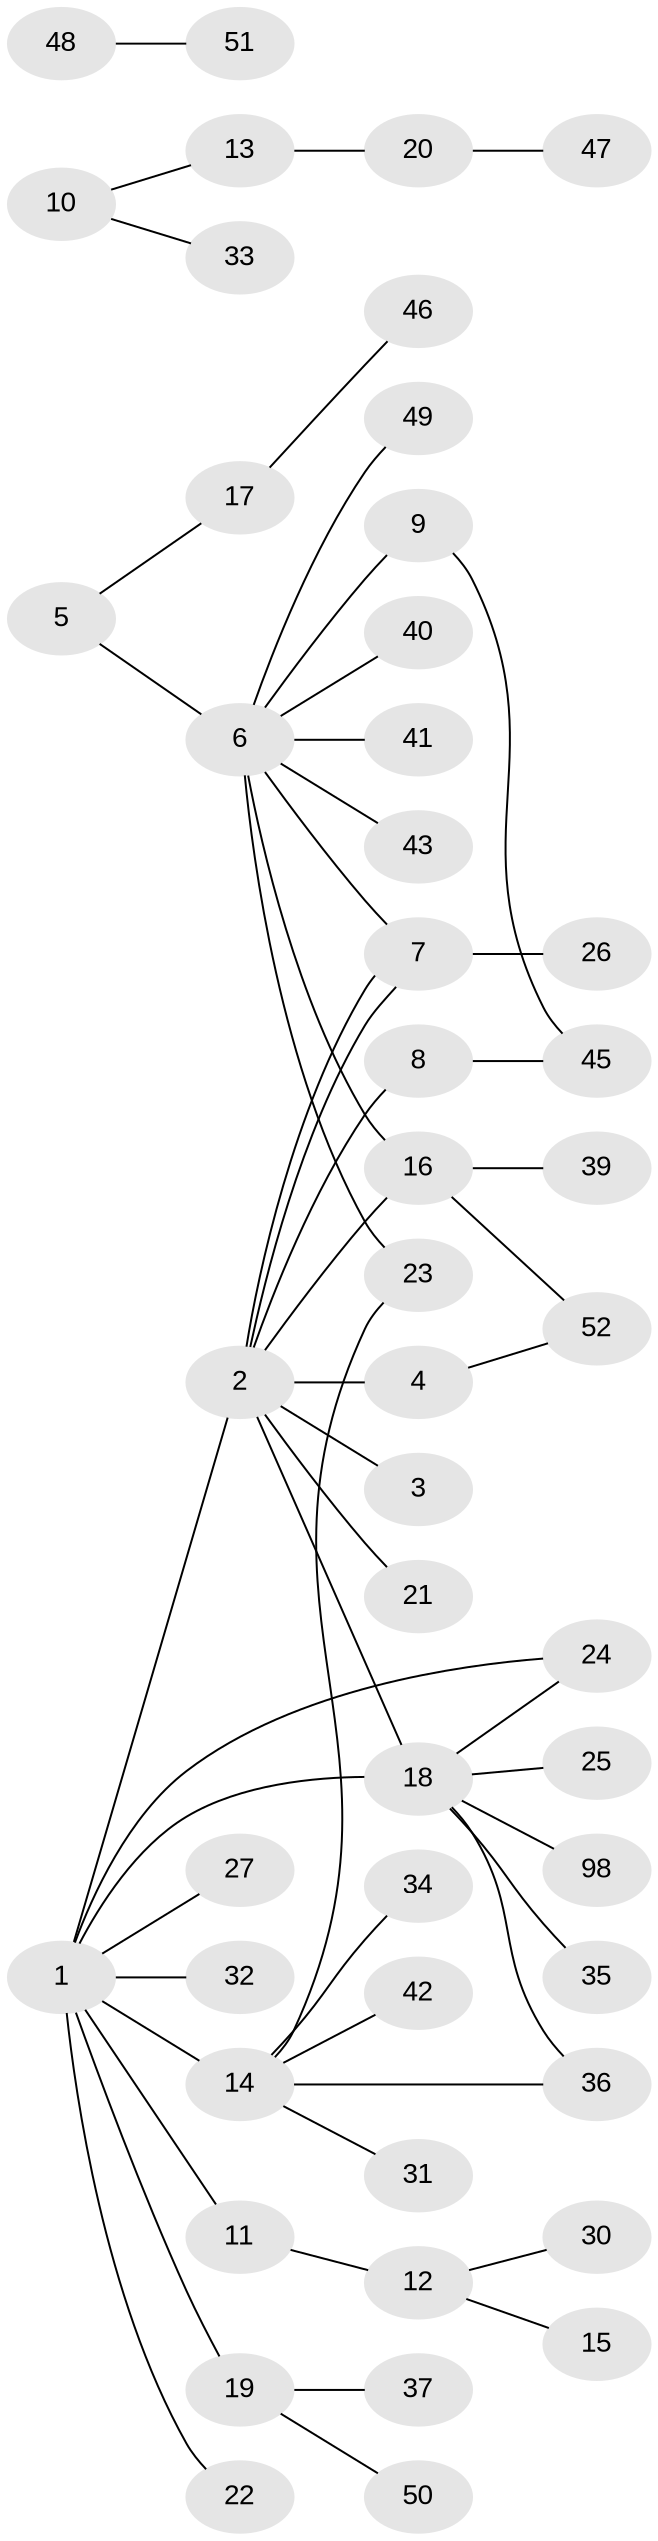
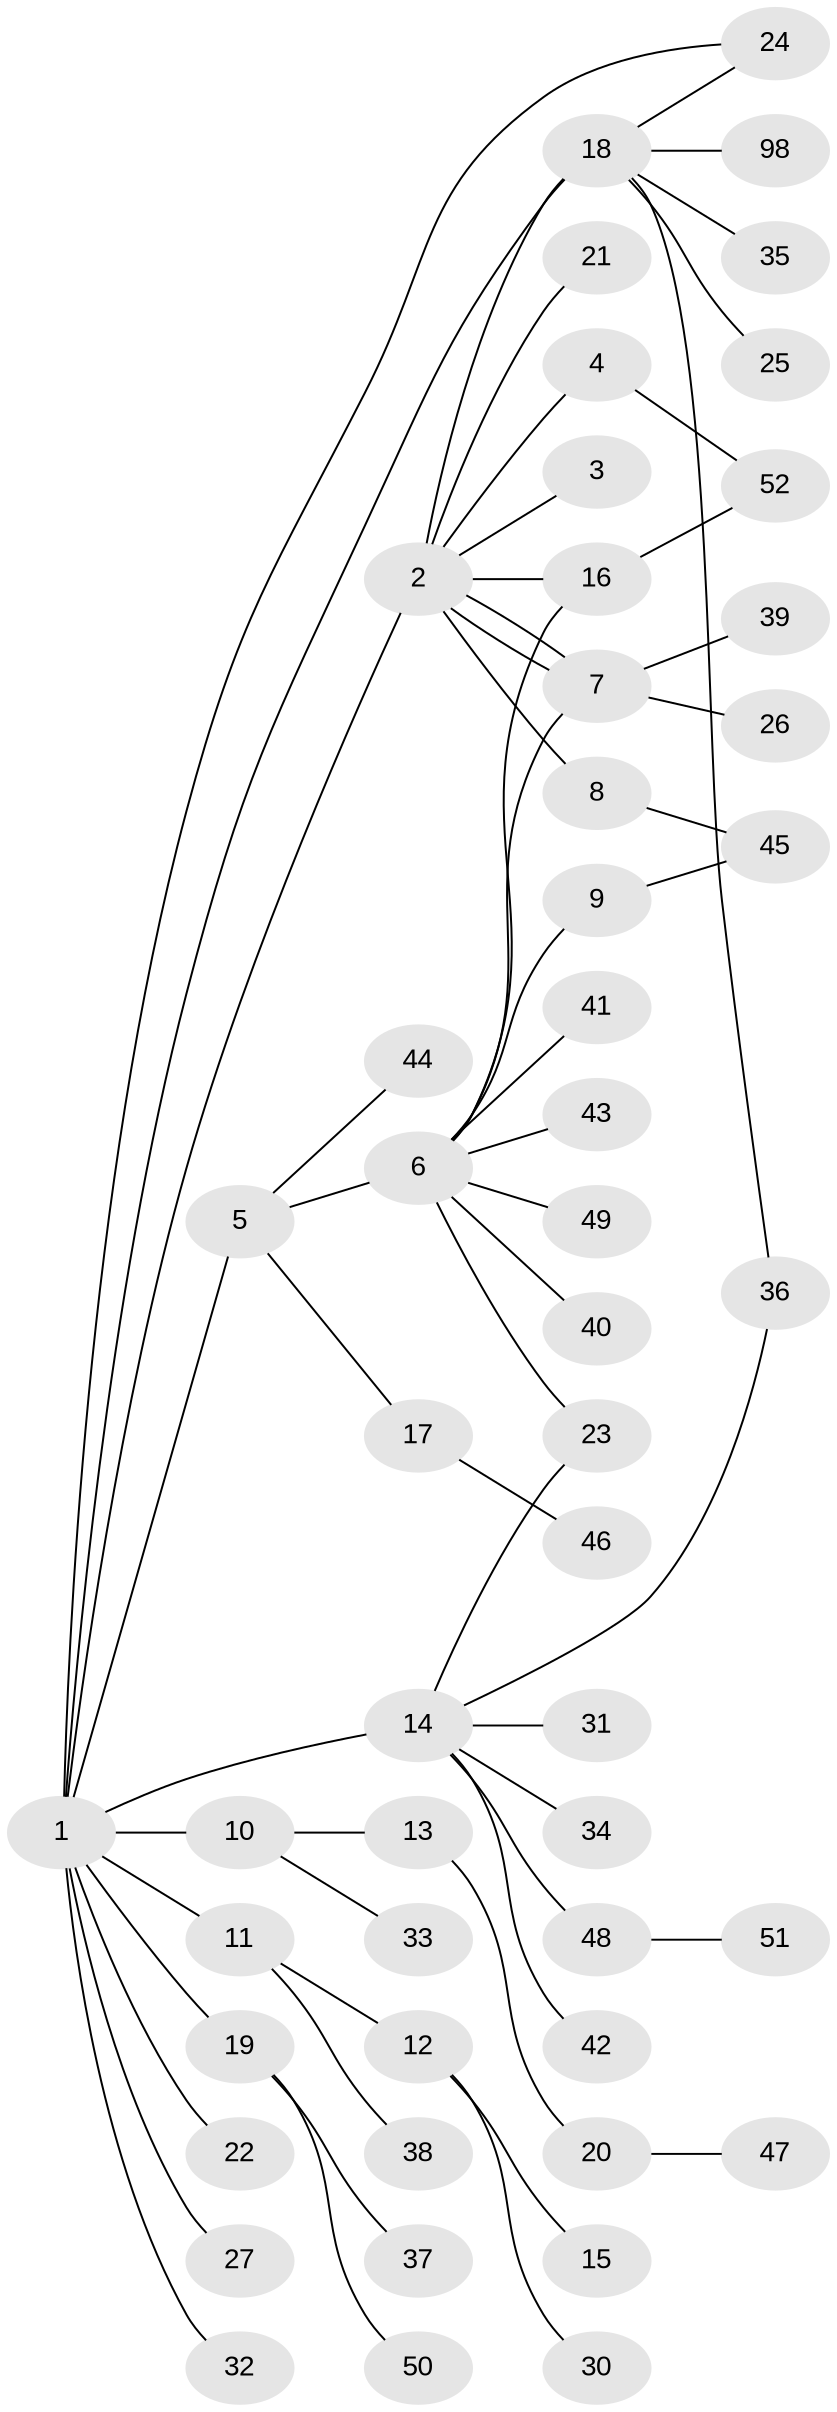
none -> (418, 1061)
(508, 1168) -> (686, 653)
none -> (151, 1527)
none -> (151, 1833)
none -> (510, 1837)
none -> (418, 2154)
